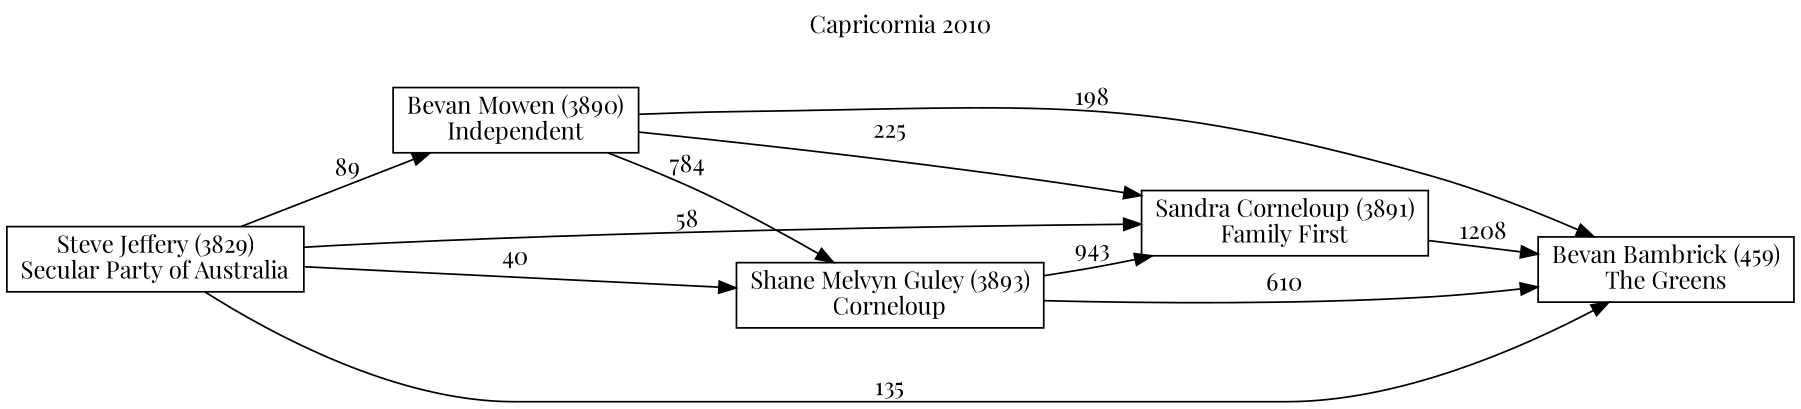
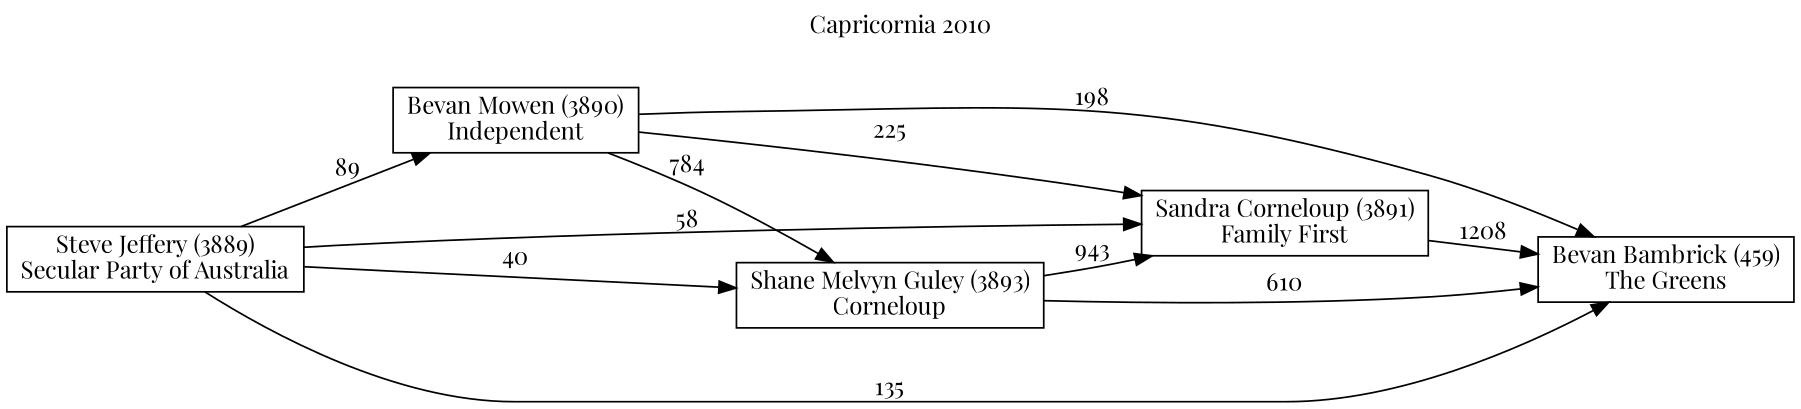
(155, 259) -> (155, 259)
